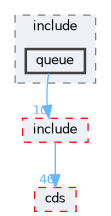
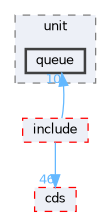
(55, 27) -> (55, 27)
(47, 91) -> (64, 102)
